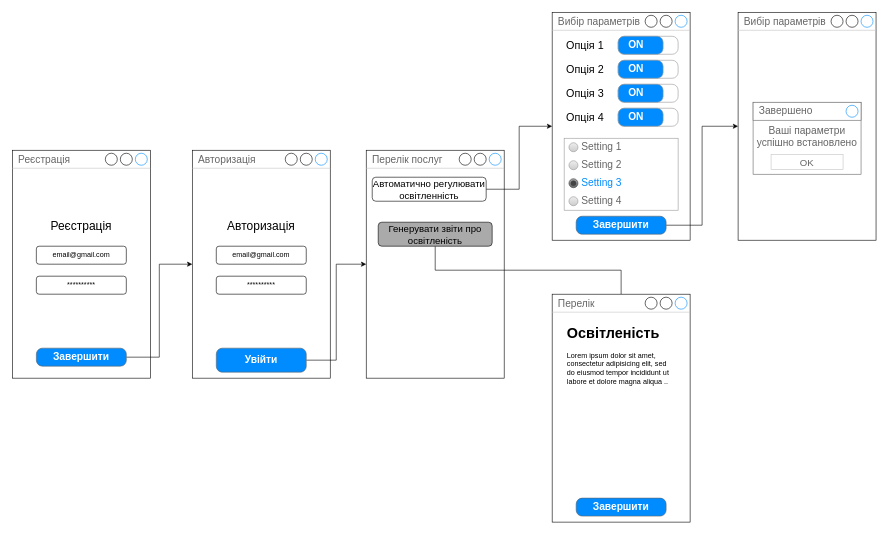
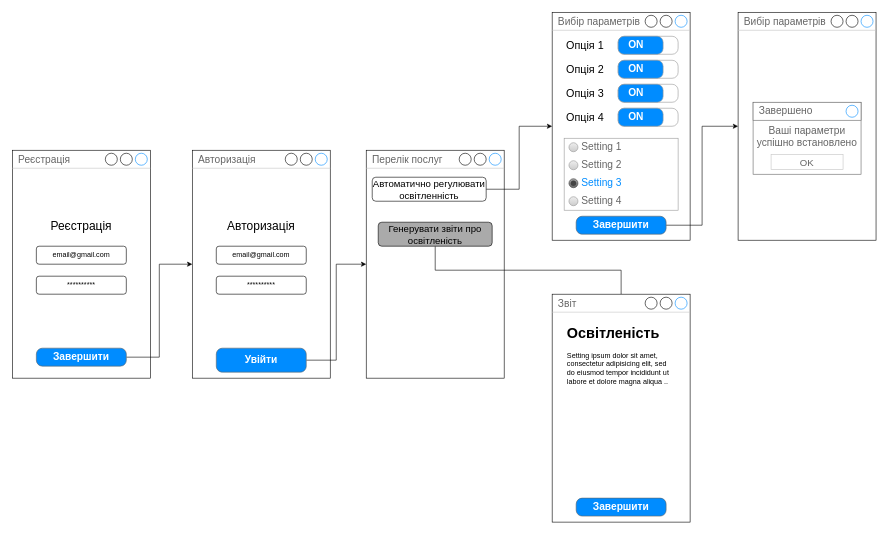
(578, 305) -> (570, 305)
(622, 337) -> (622, 341)
